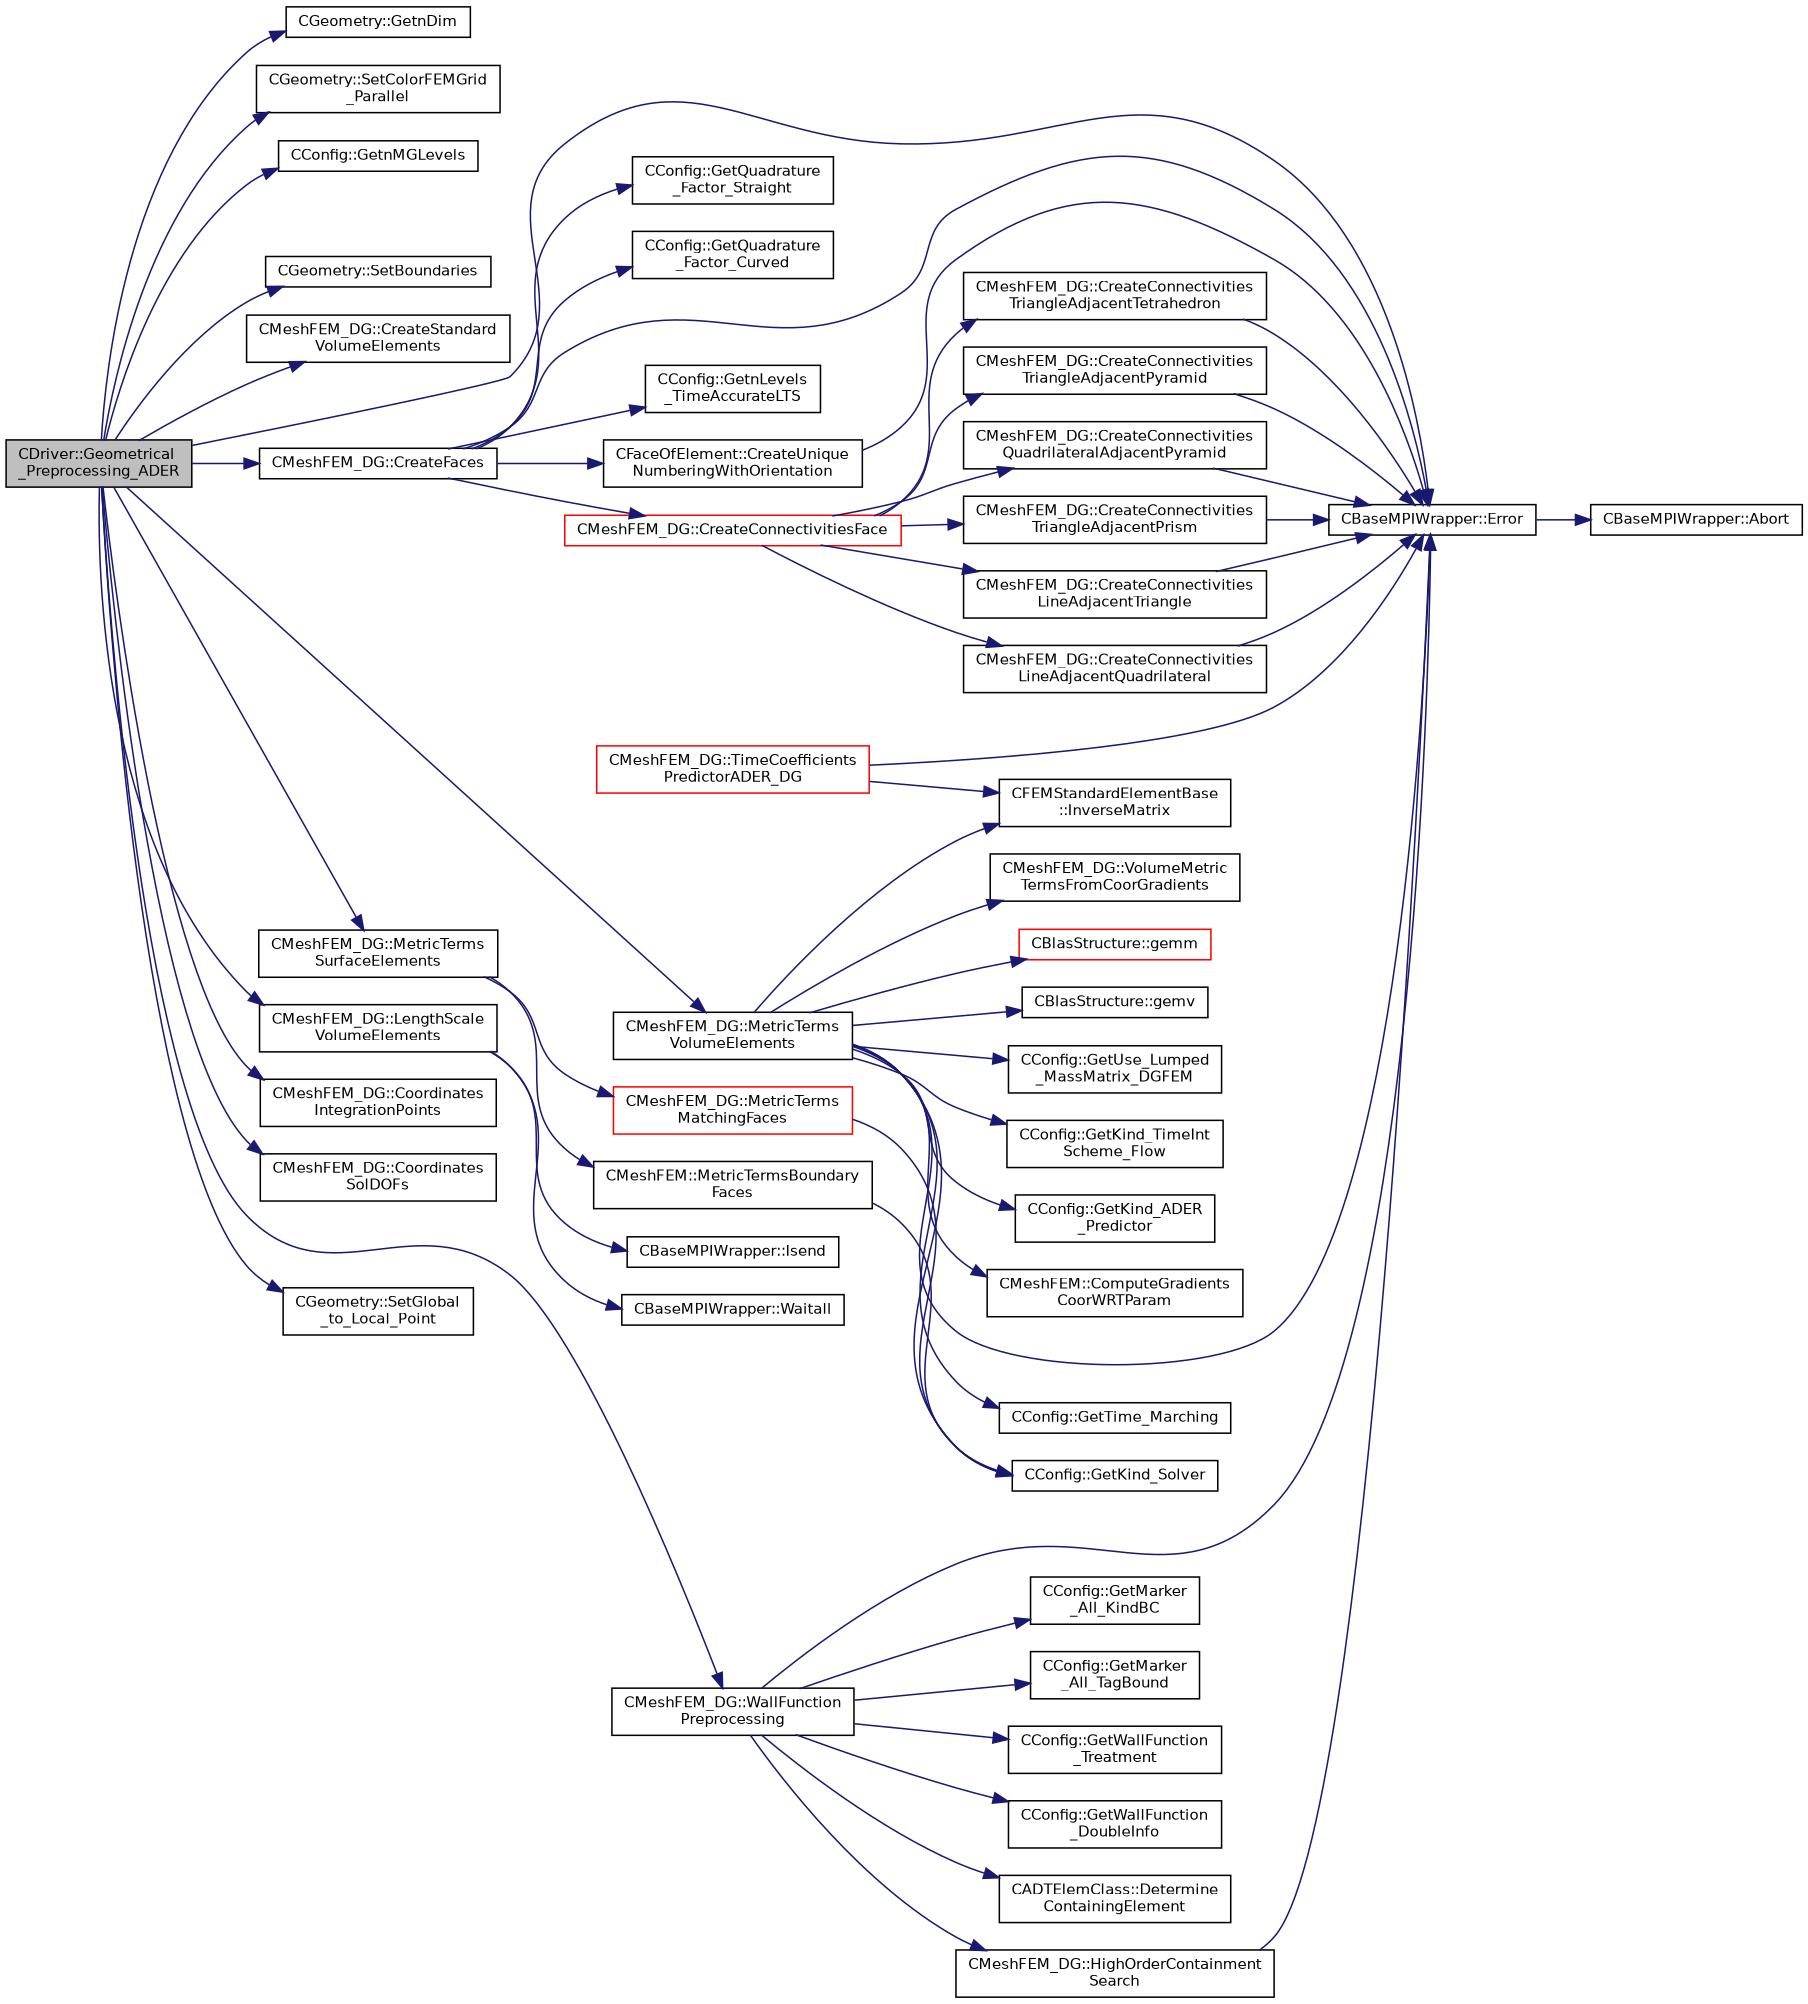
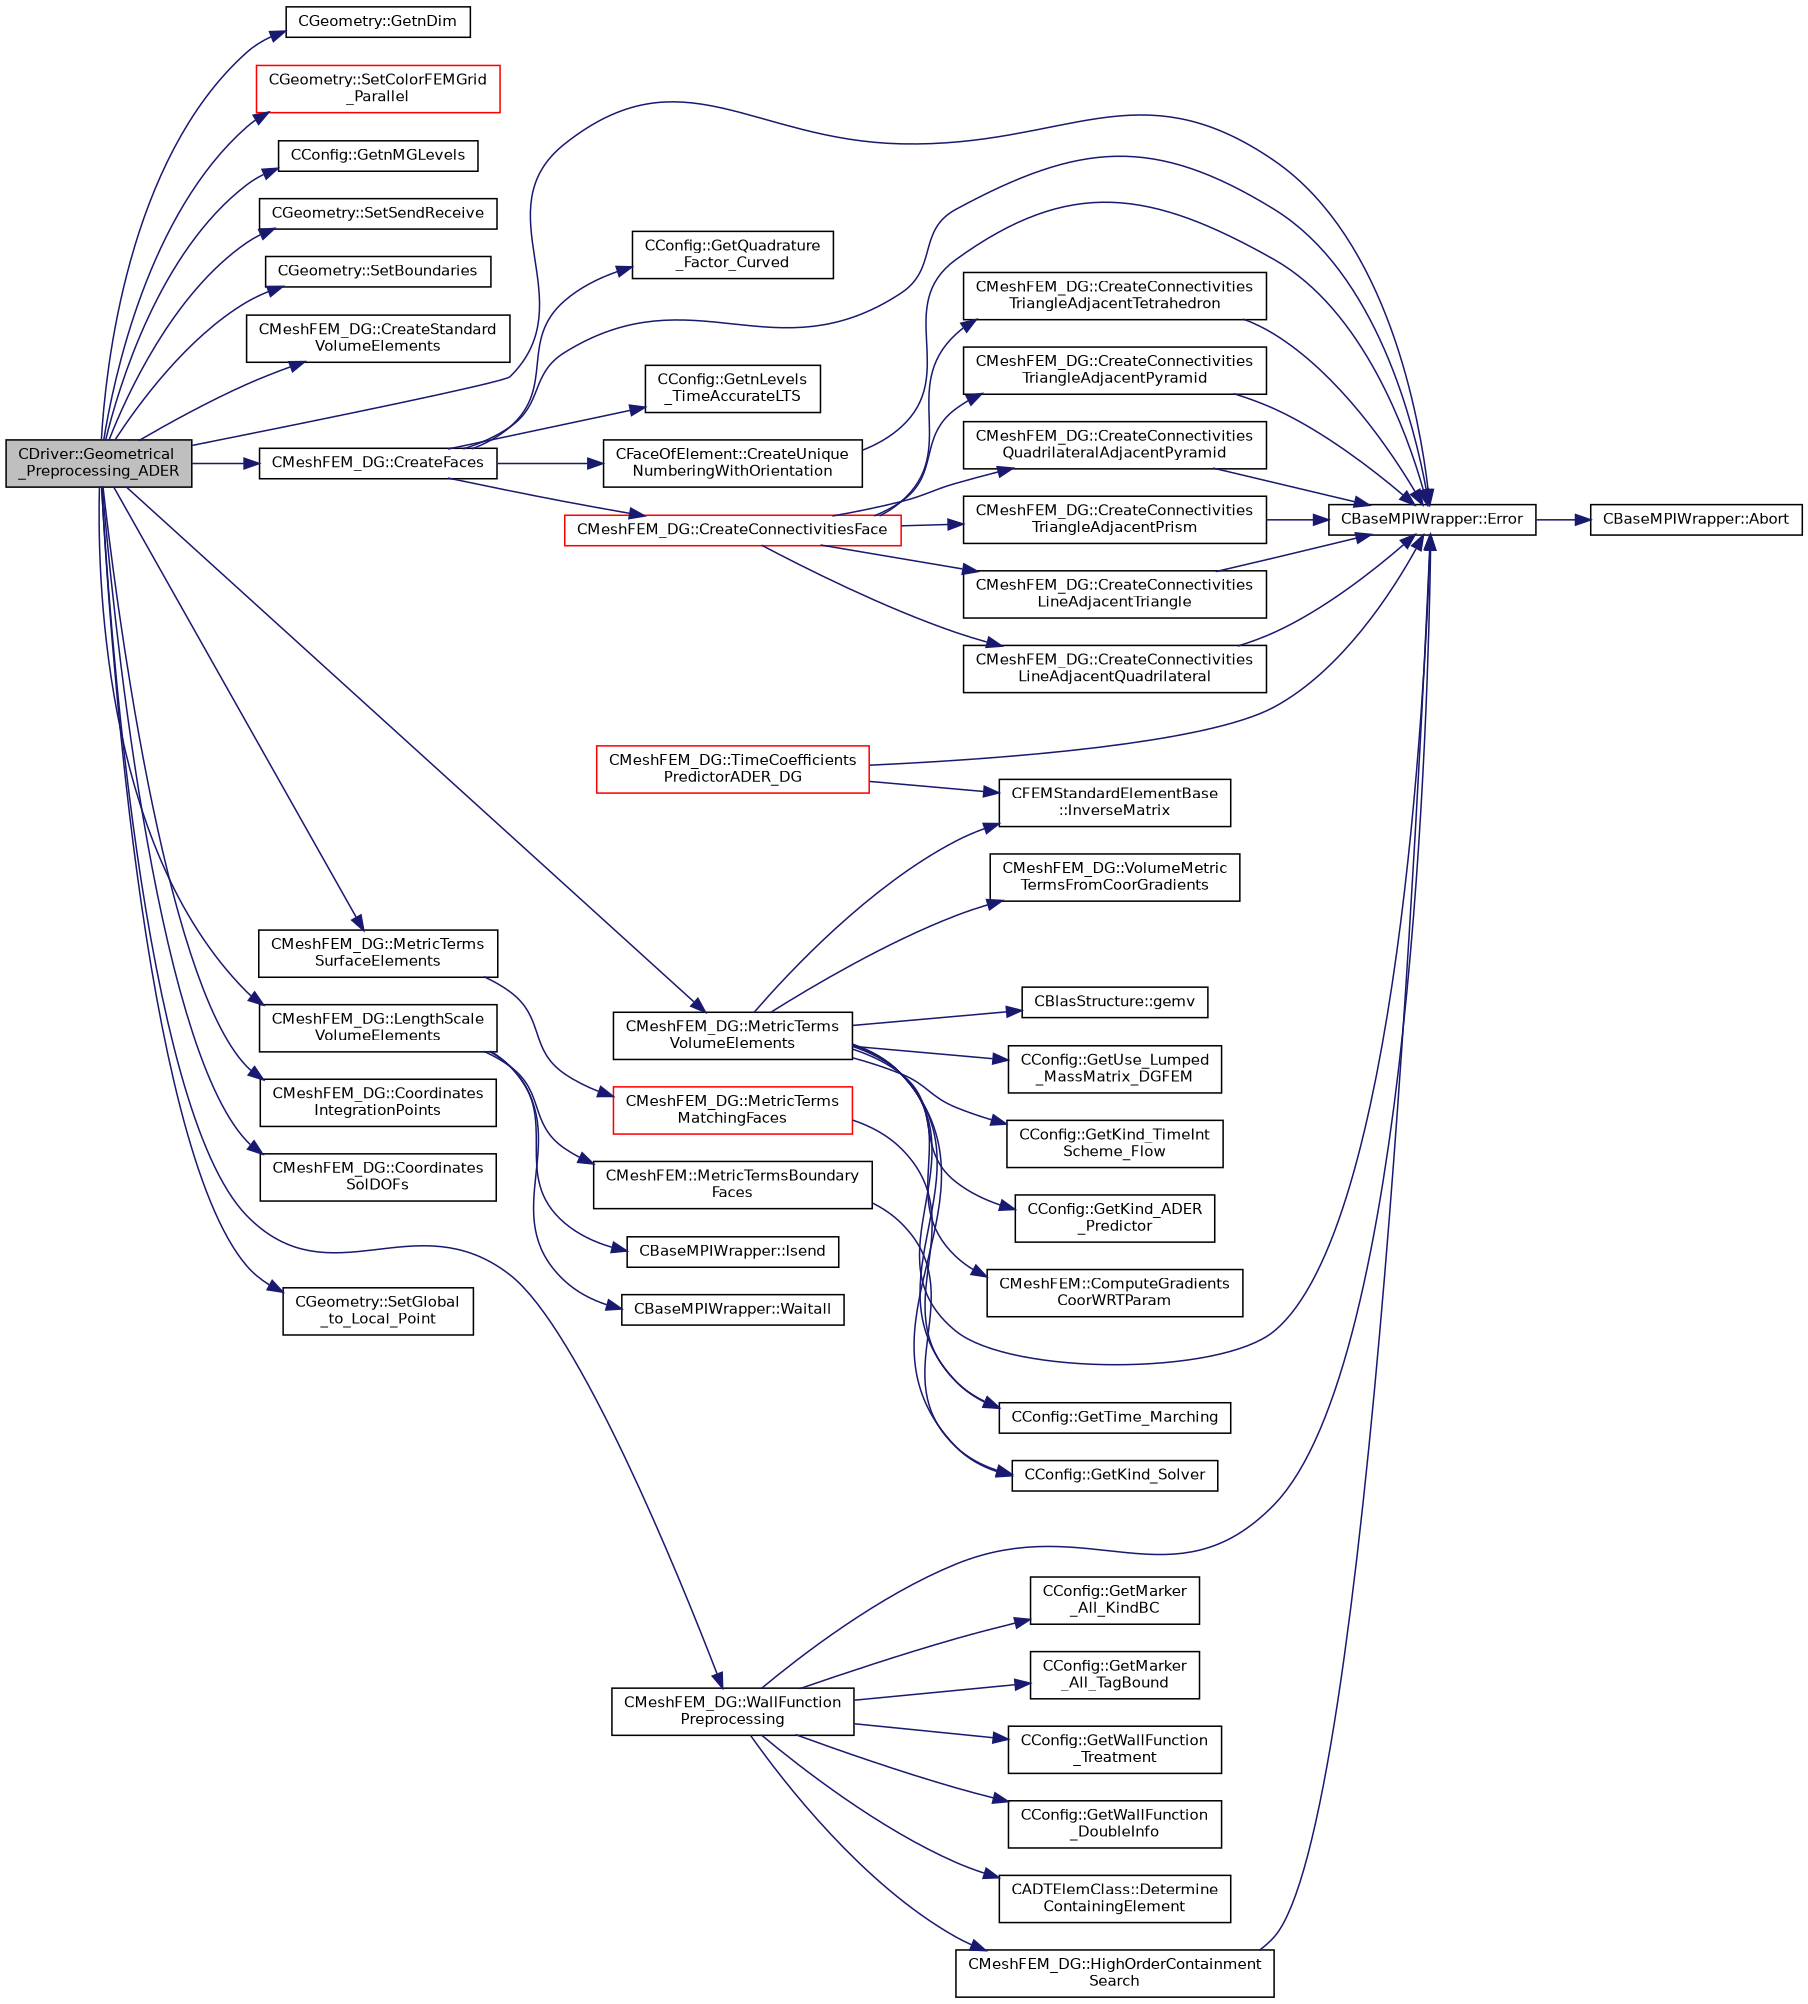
(378, 89) -> (378, 89)
(733, 180) -> none
none -> (378, 214)
(1115, 945) -> none
(537, 1067) -> (548, 1132)
(929, 1293) -> (918, 1172)
